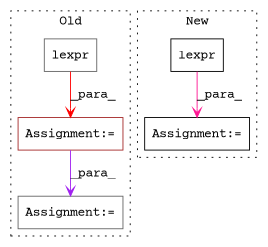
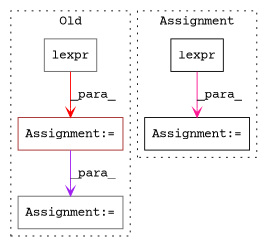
(197, 21) -> (197, 21)
